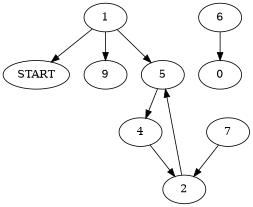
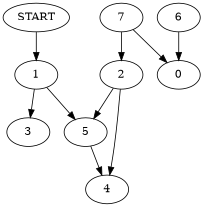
(75, 43) -> (36, 42)
none -> (147, 43)
(106, 75) -> (28, 132)
(160, 158) -> (117, 128)
